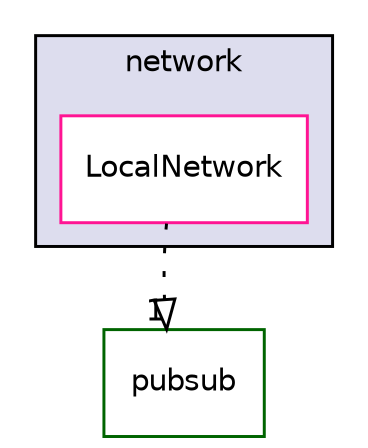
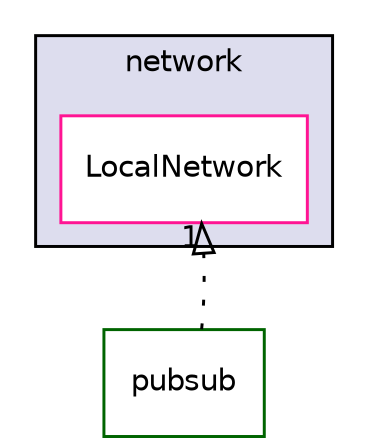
(164, 265) -> (204, 291)
